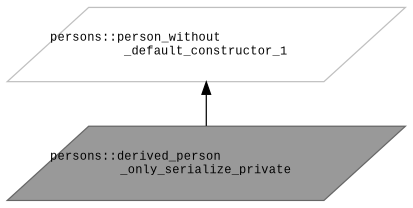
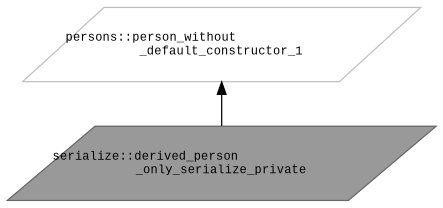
(206, 163) -> (222, 163)
